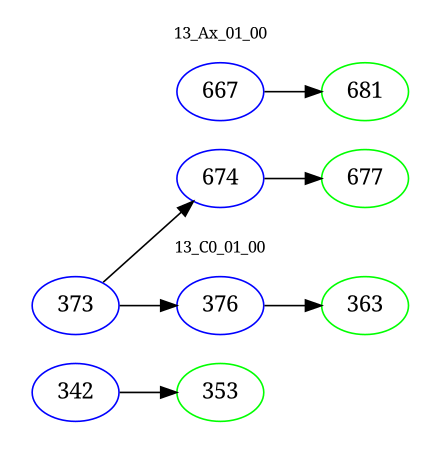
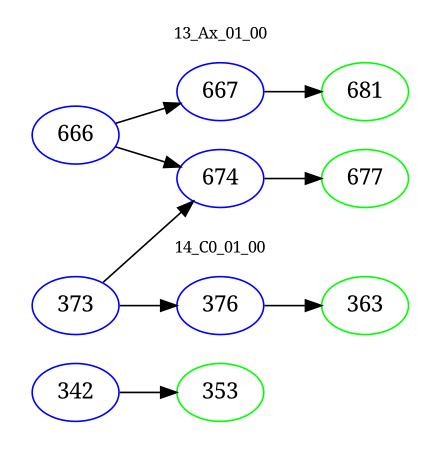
none -> (76, 135)
(220, 248) -> (220, 248)
